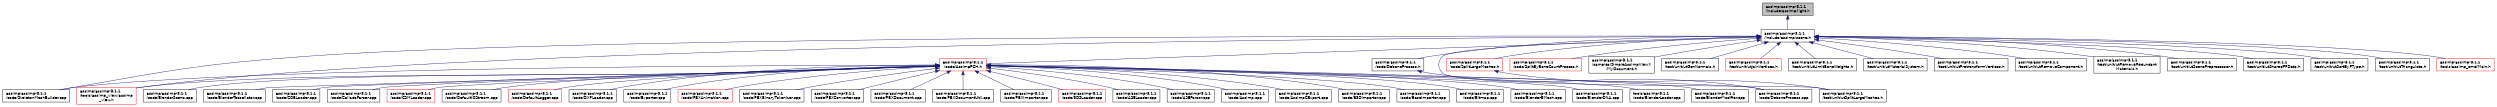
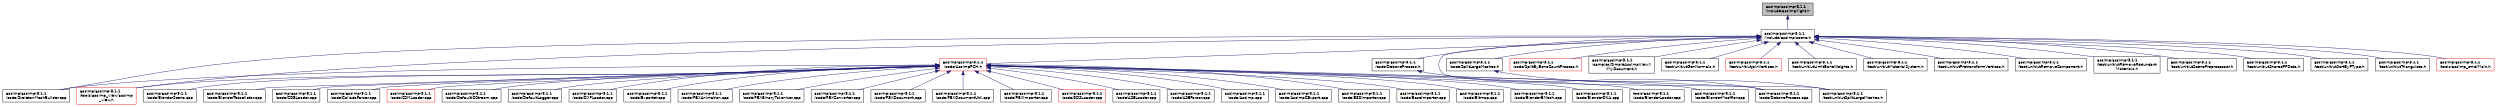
(1474, 65) -> (1474, 65)
(535, 96) -> (535, 96)
(705, 96) -> (705, 96)
